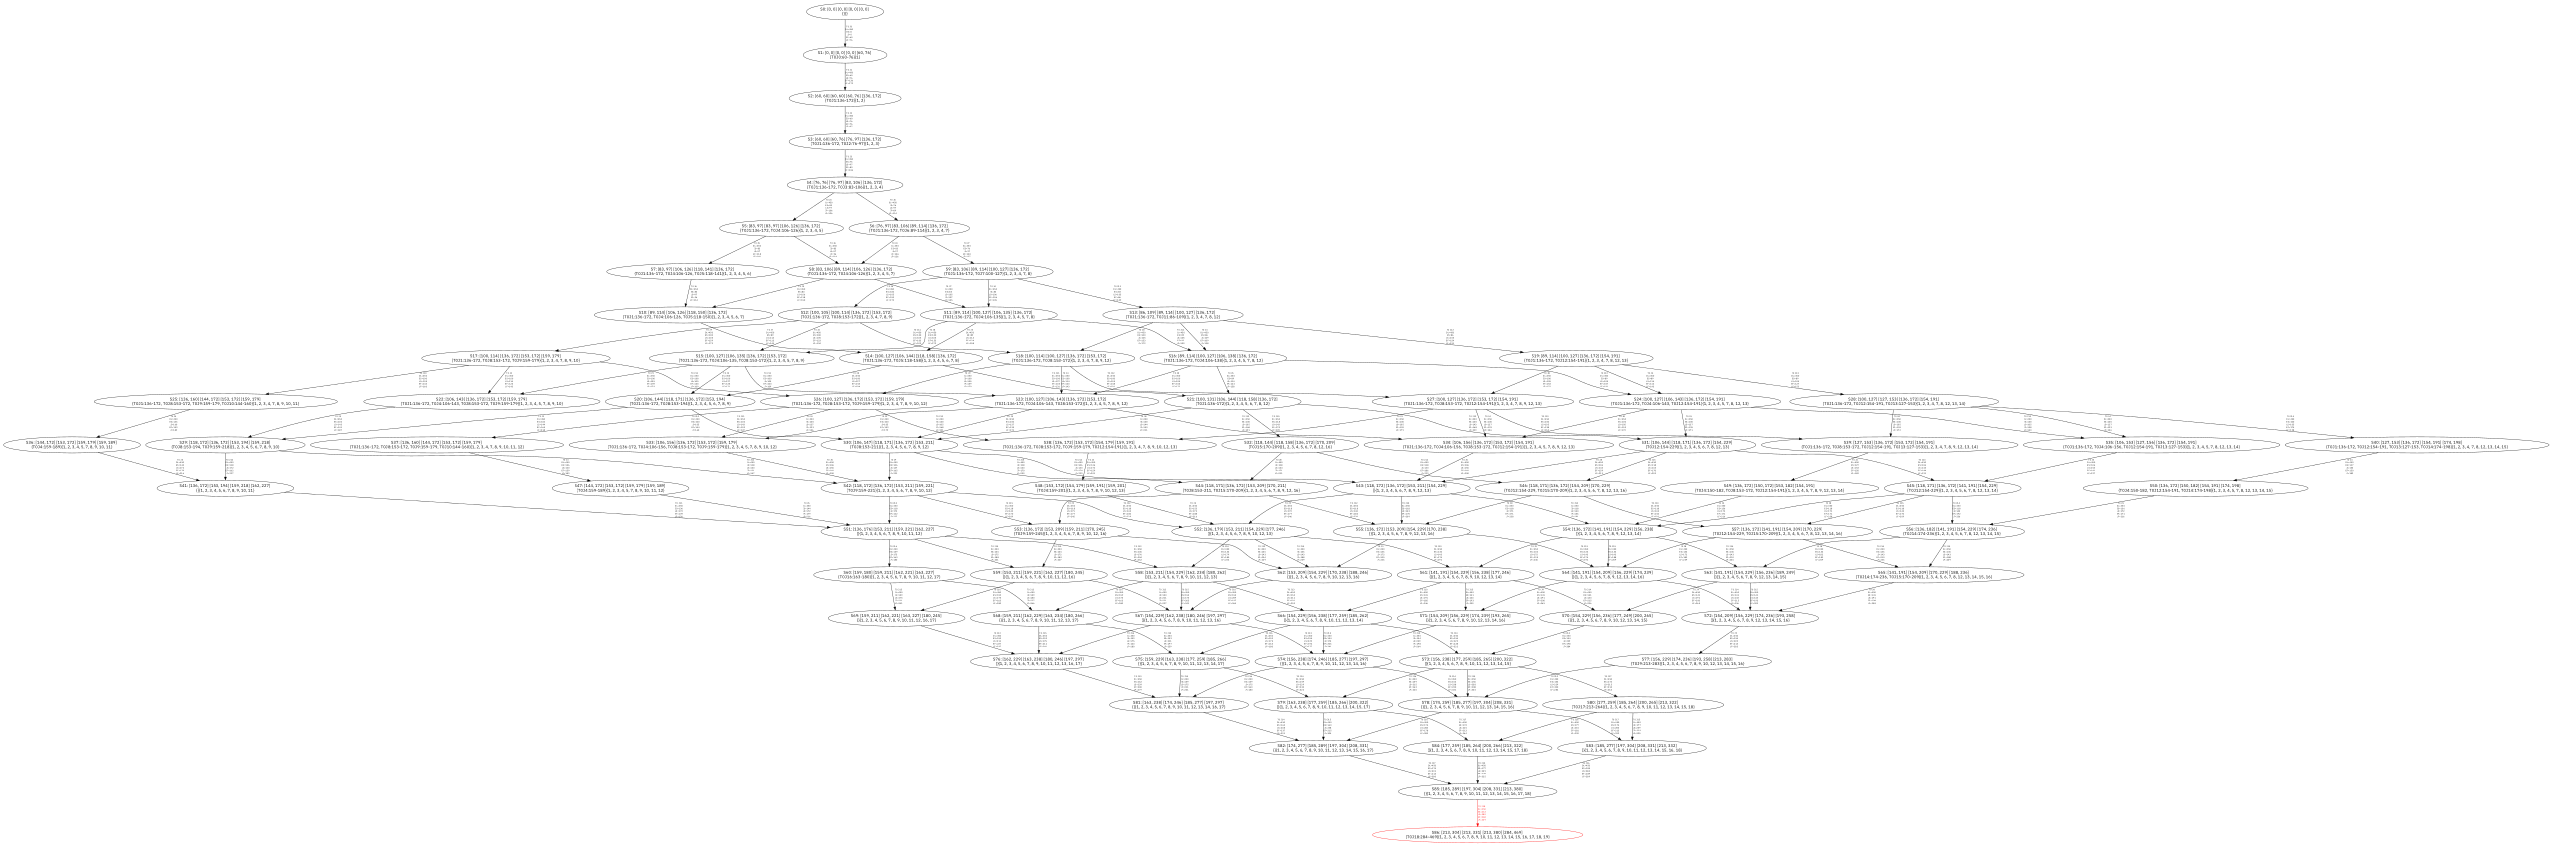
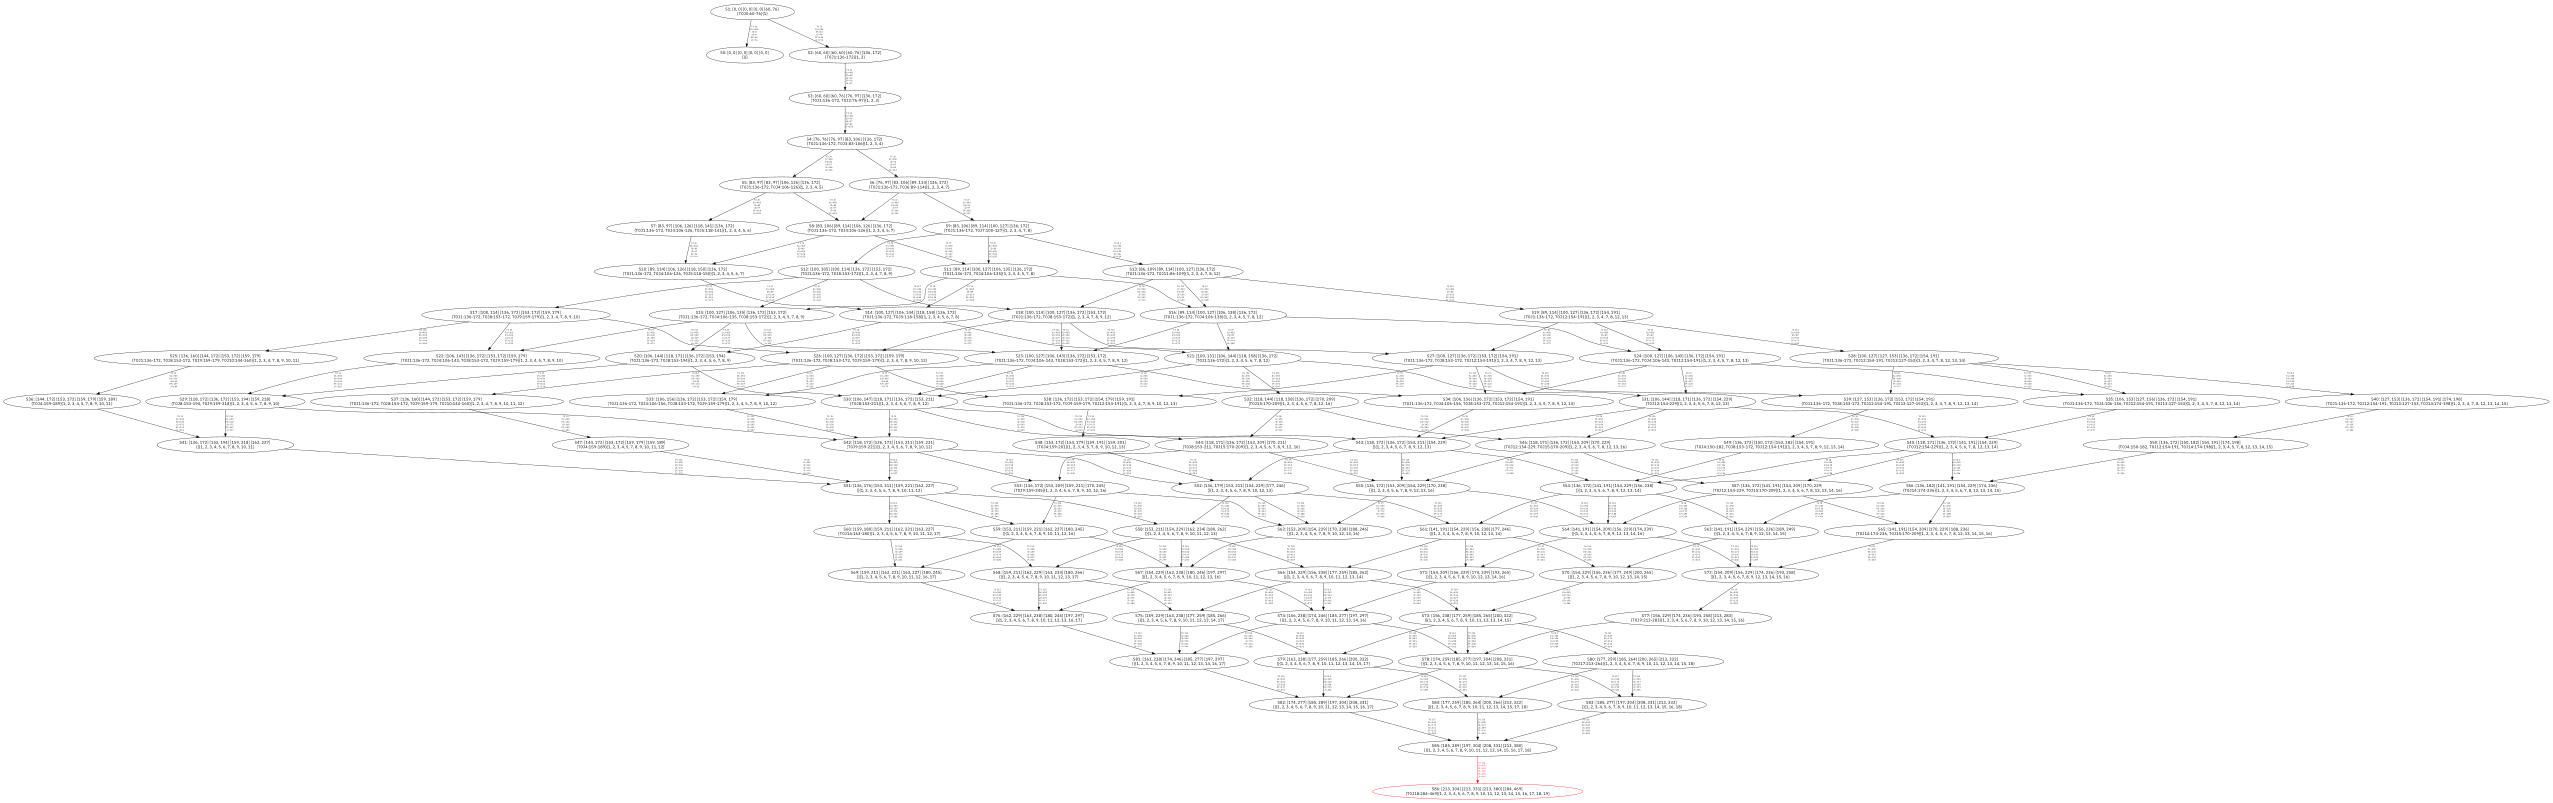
(845, 32) -> (749, 32)
